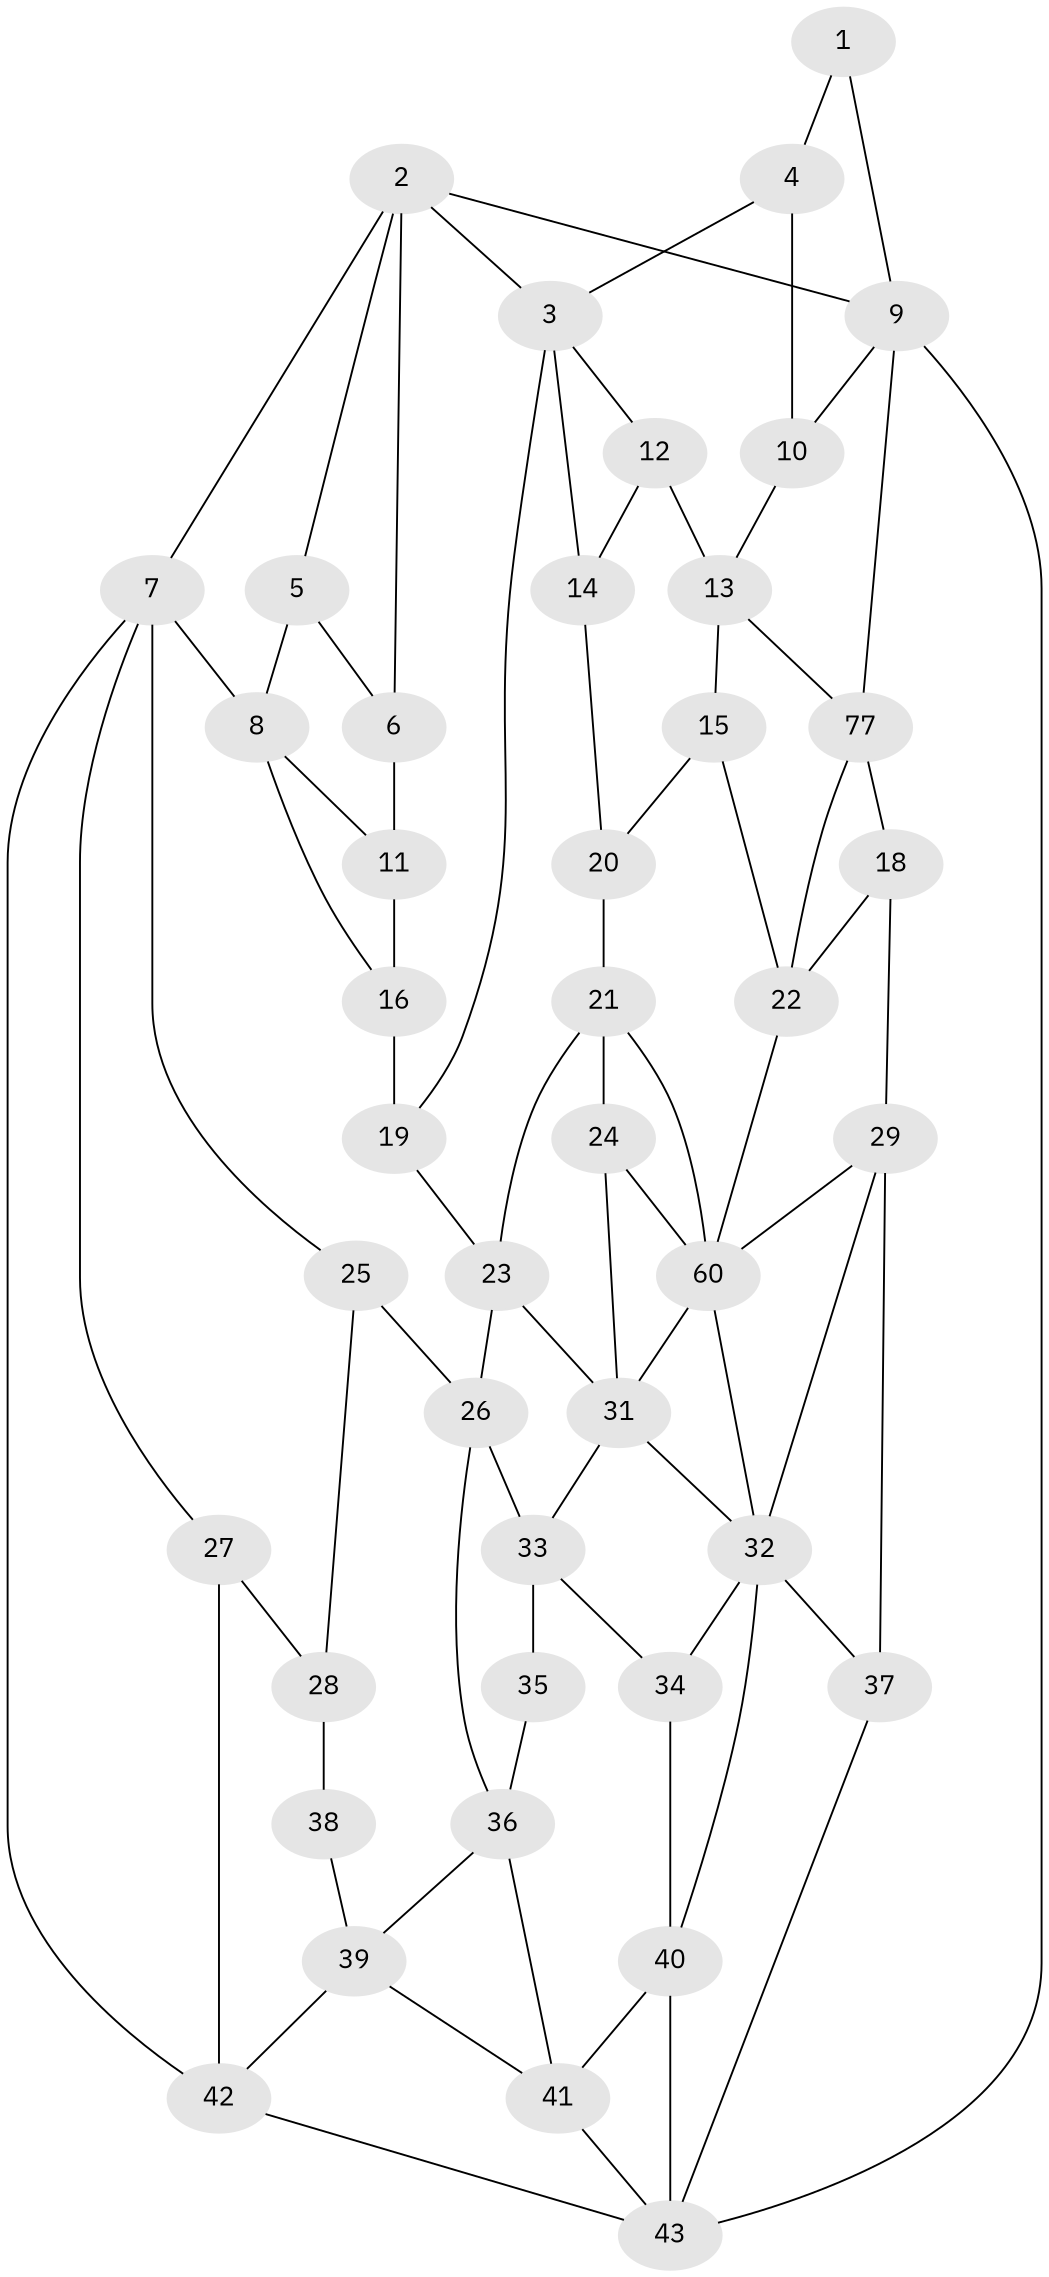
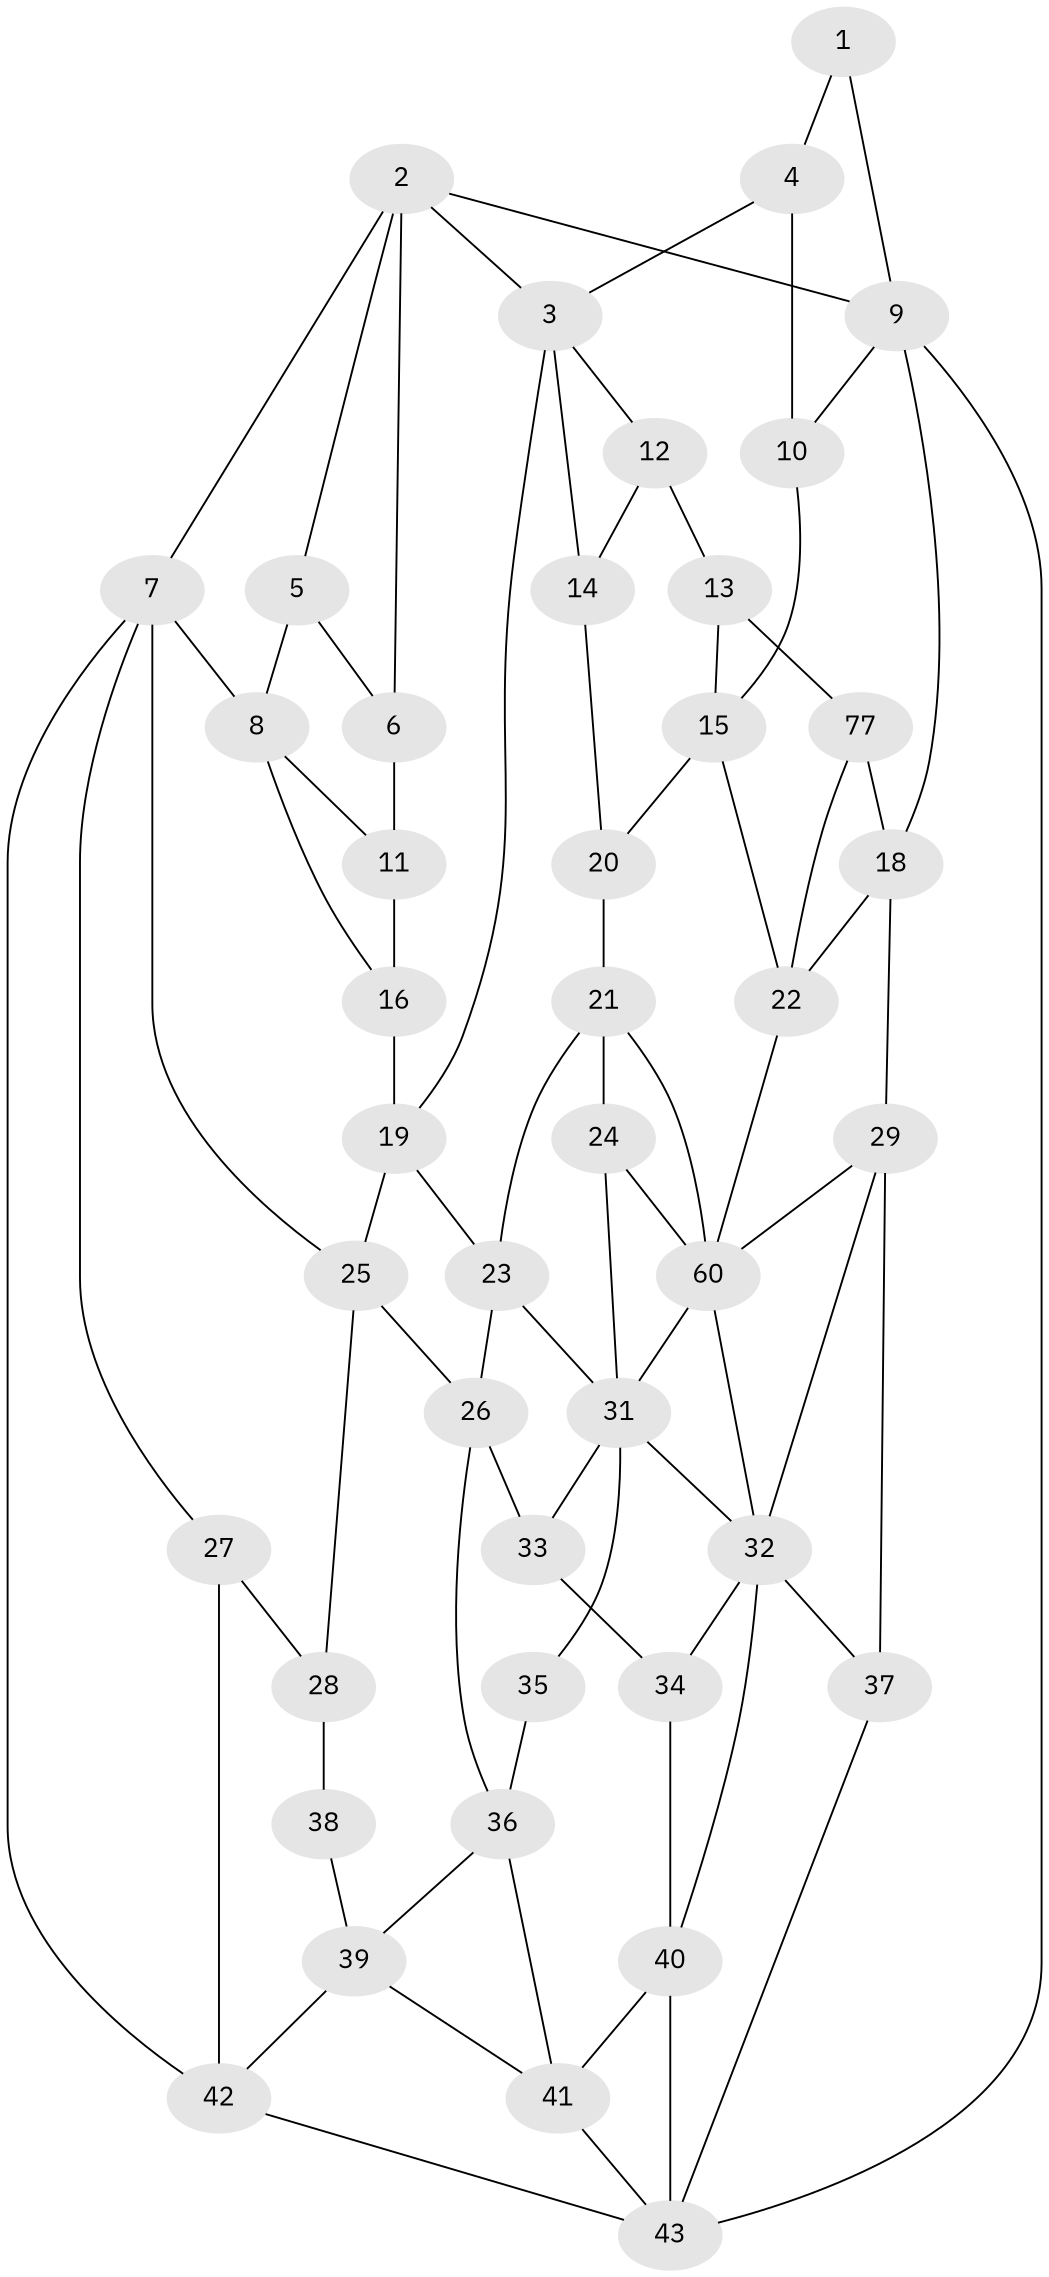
(756, 522) -> (795, 600)
(879, 522) -> (938, 592)
none -> (375, 1207)
(533, 1619) -> (609, 1558)
